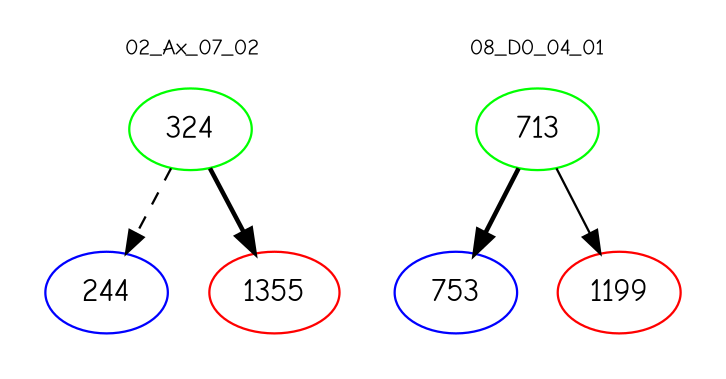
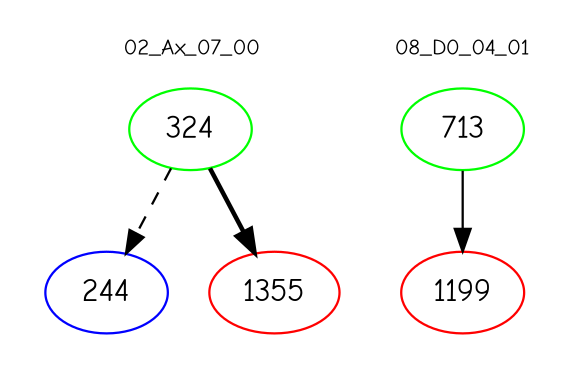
(193, 49) -> (193, 49)
(456, 293) -> none
